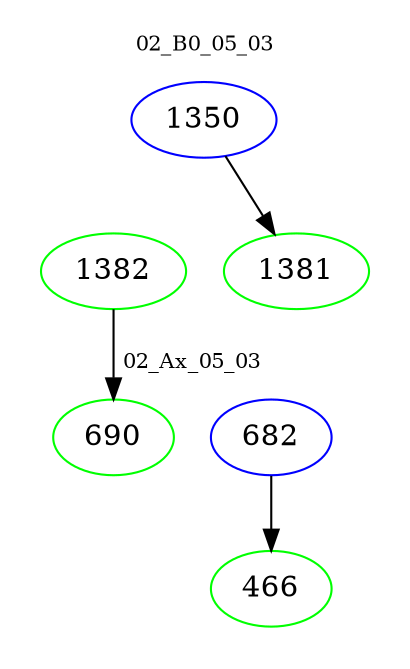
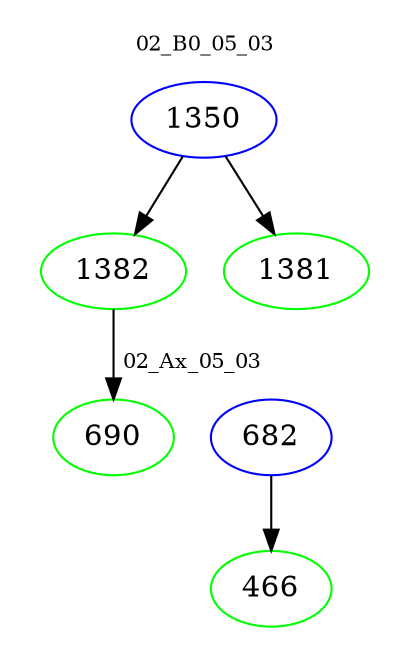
none -> (165, 186)
